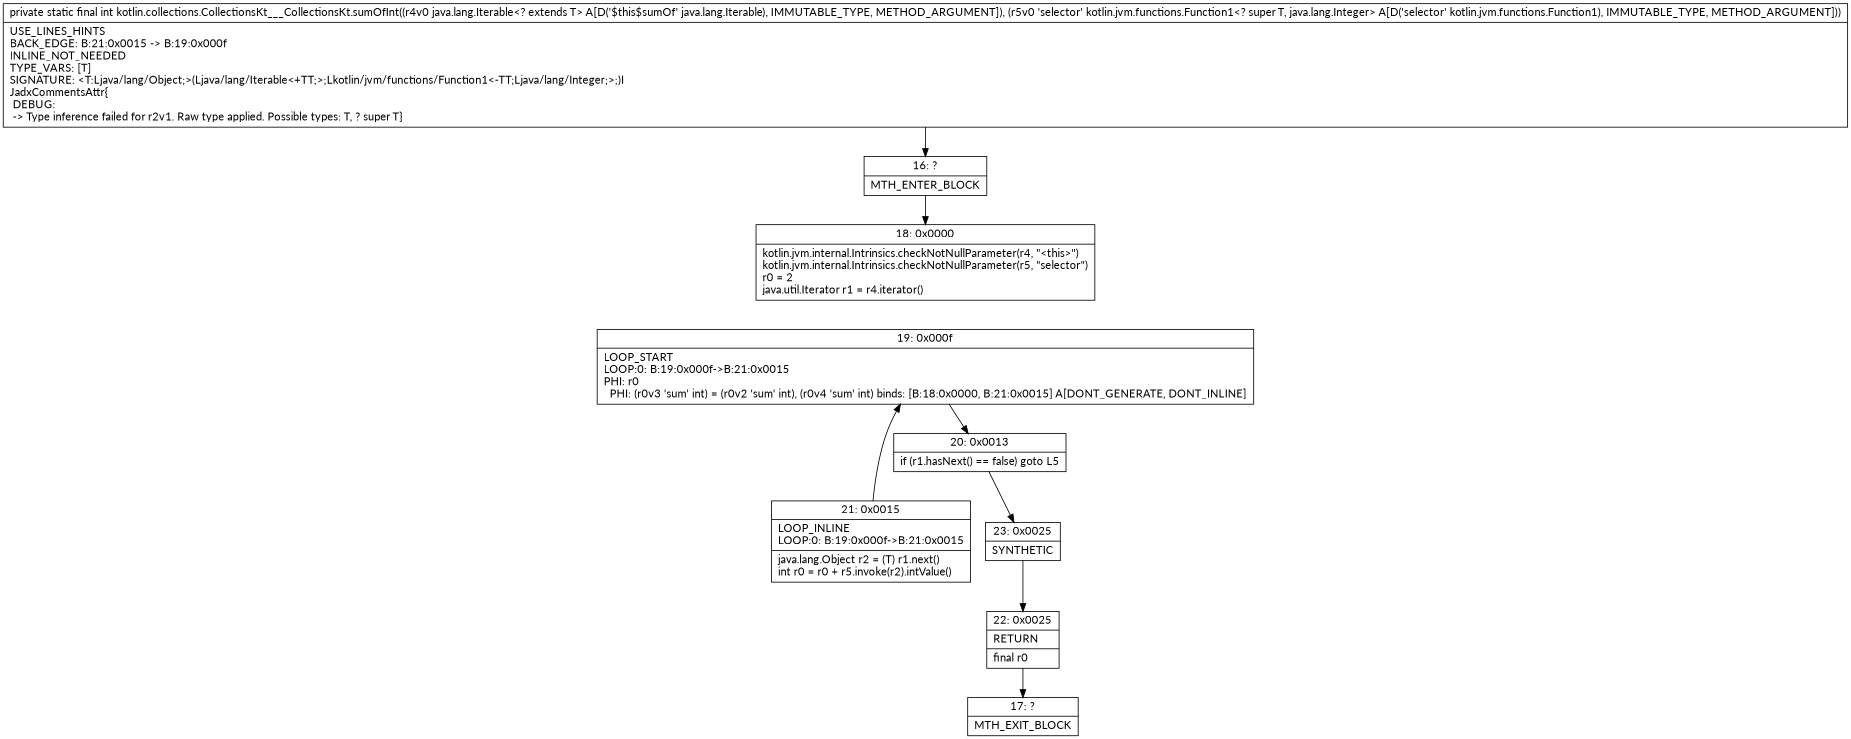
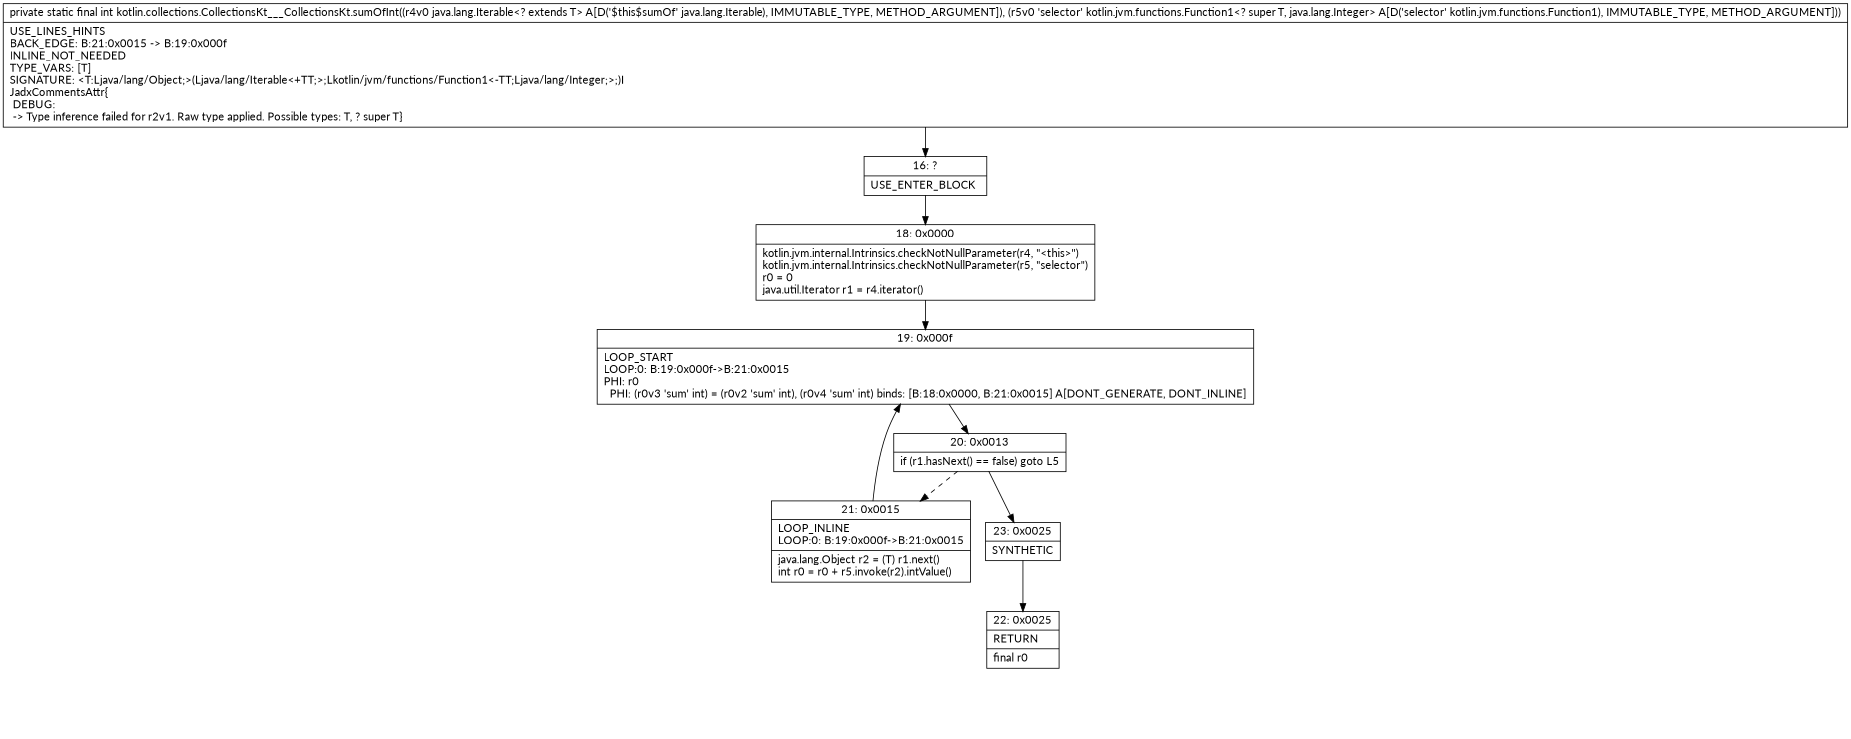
(925, 185) -> (923, 185)
(778, 278) -> (778, 278)
none -> (925, 311)
none -> (942, 484)
(1023, 717) -> none
